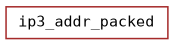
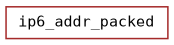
(87, 23) -> (87, 23)
